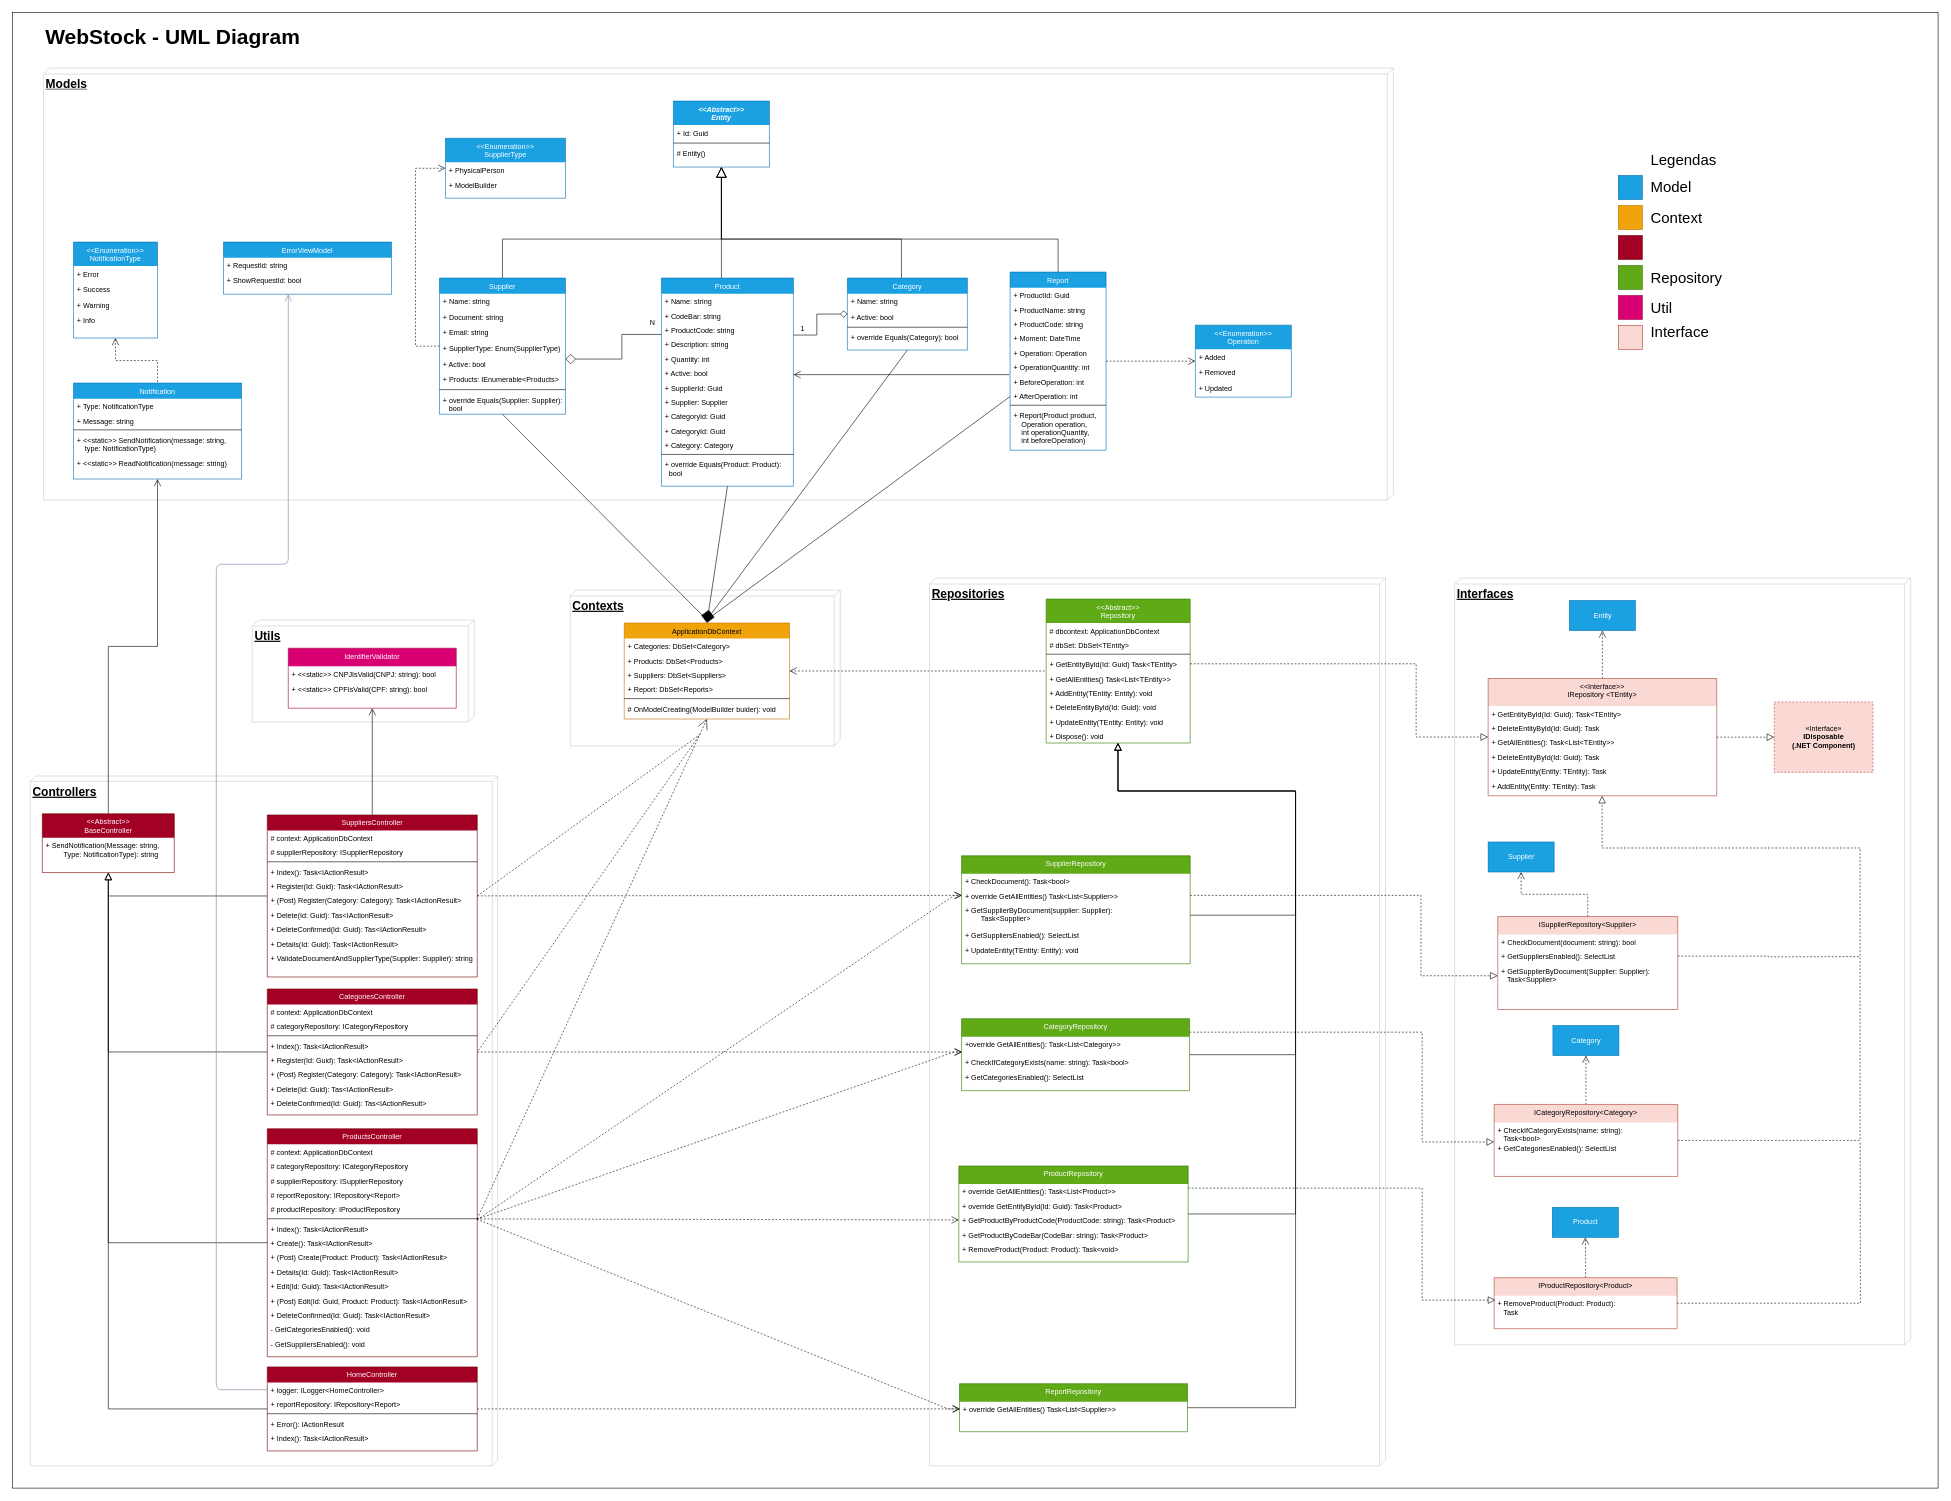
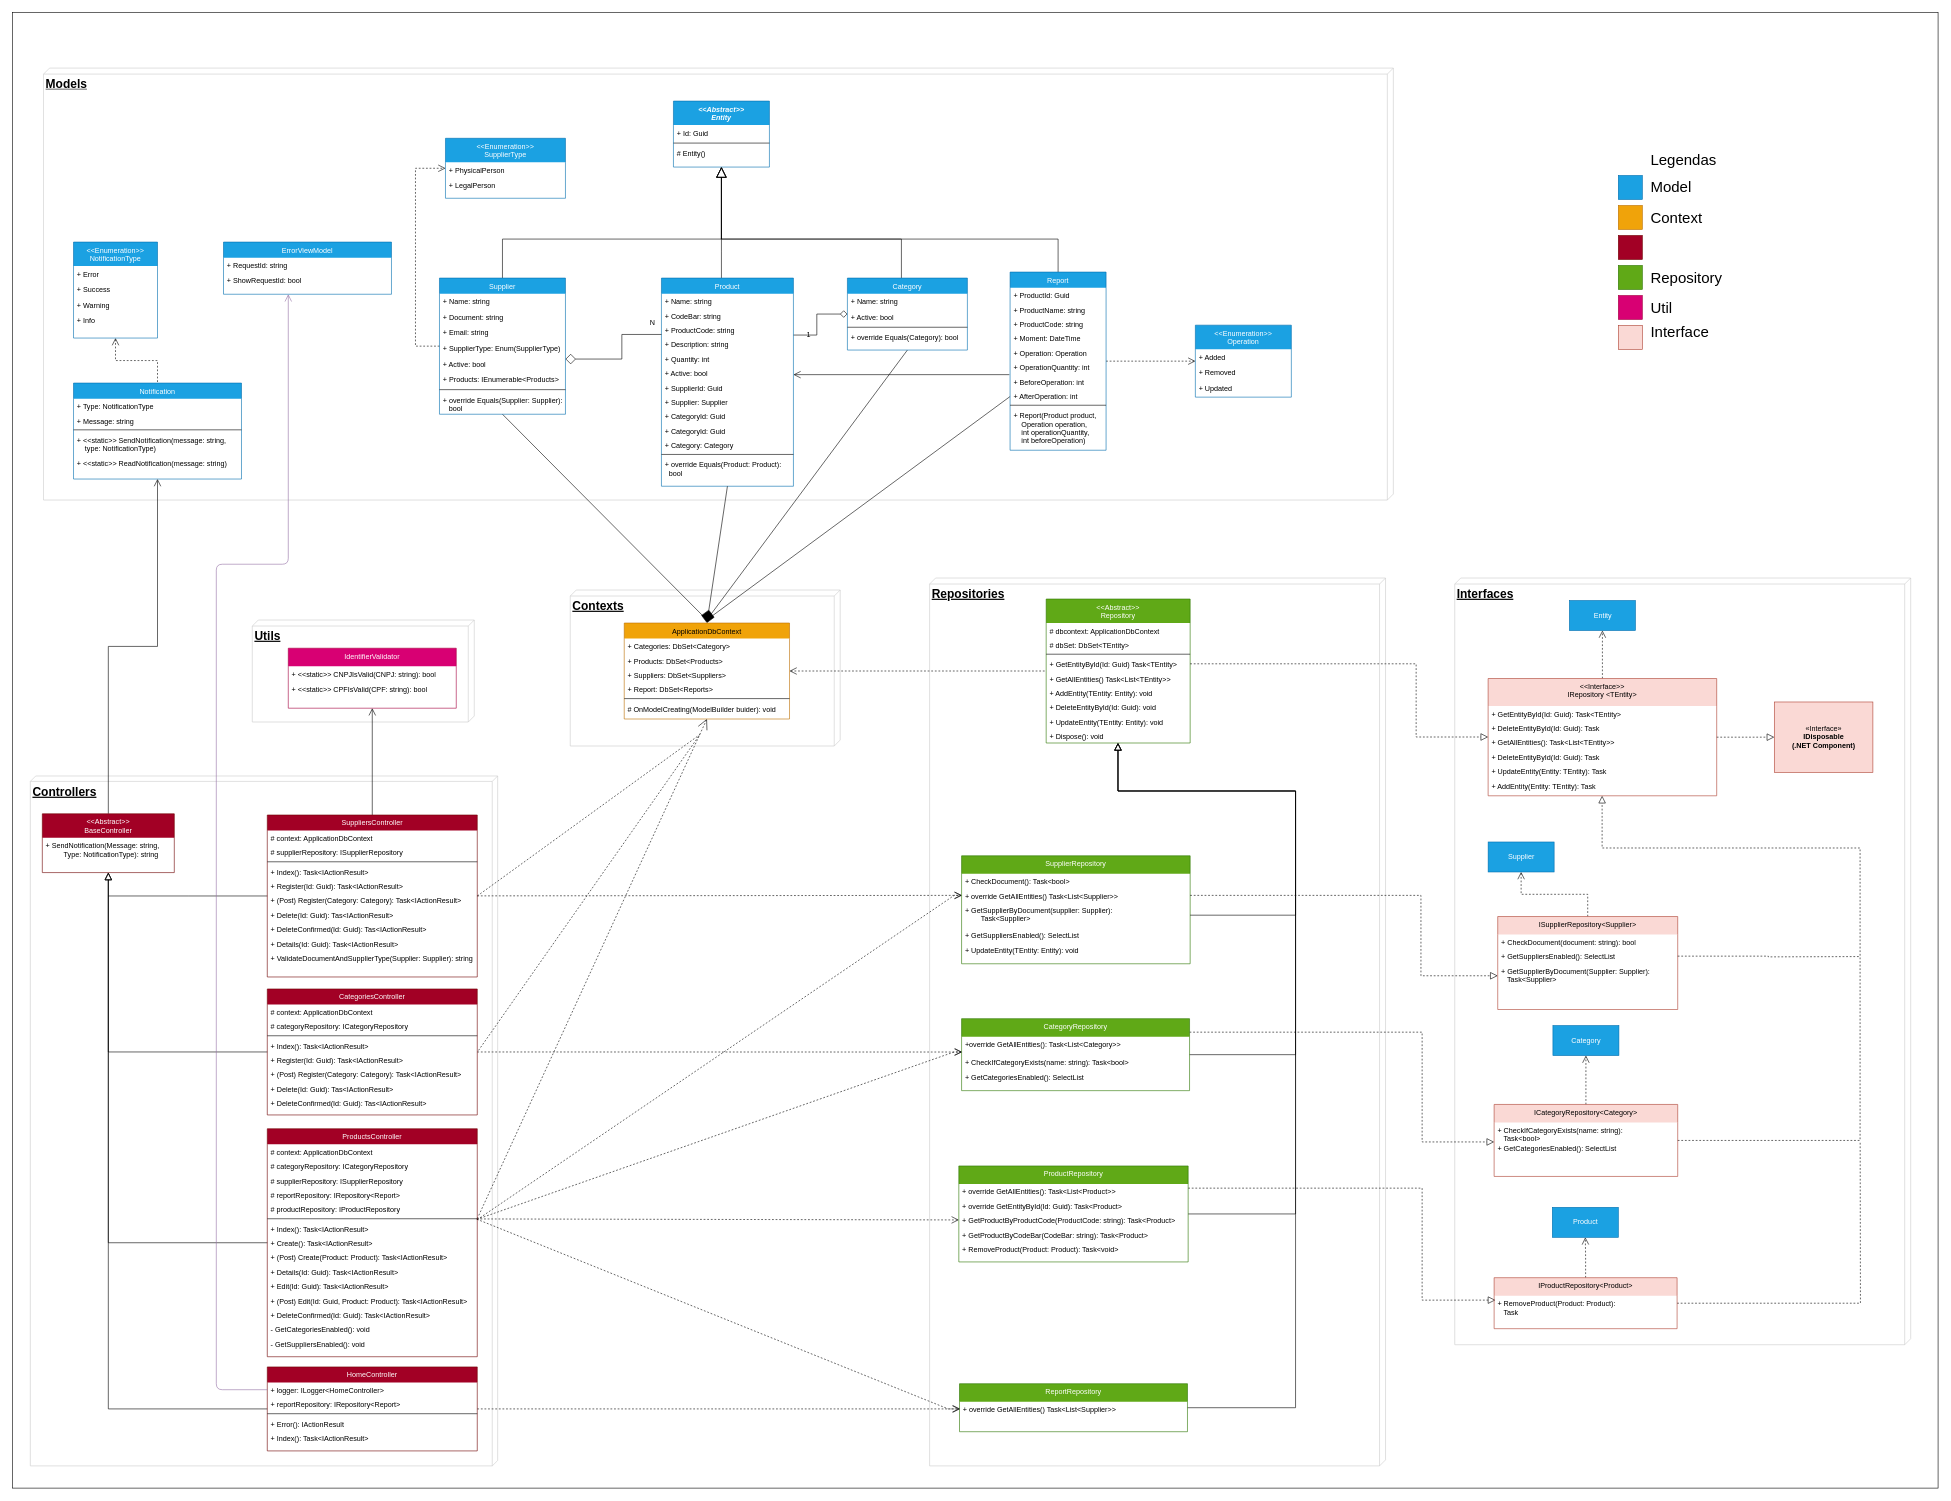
(173, 36) -> none
(473, 186) -> (473, 186)
(803, 329) -> (809, 335)
(1824, 737) -> (1824, 737)
